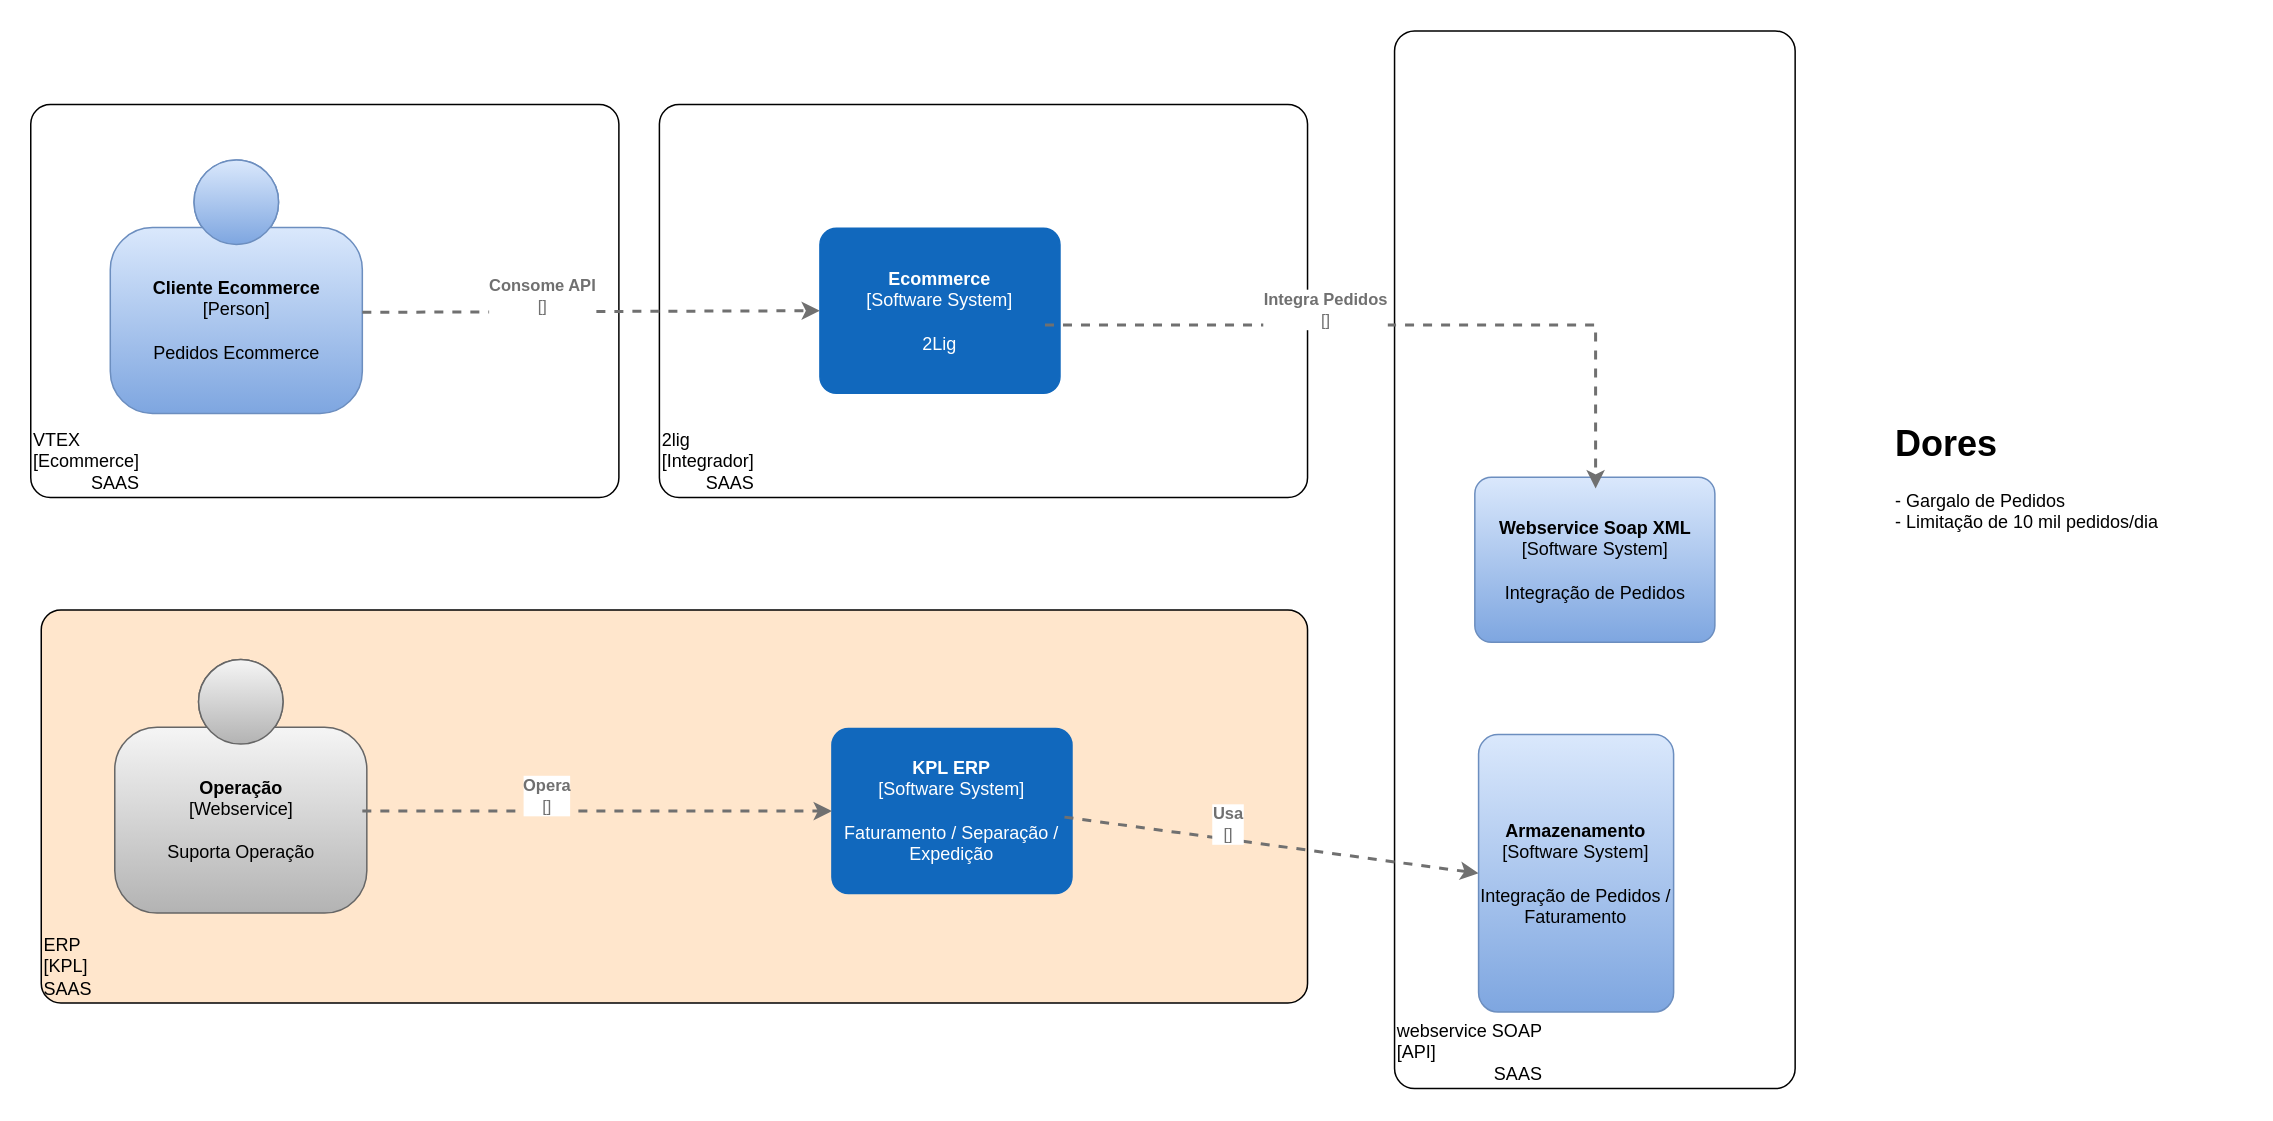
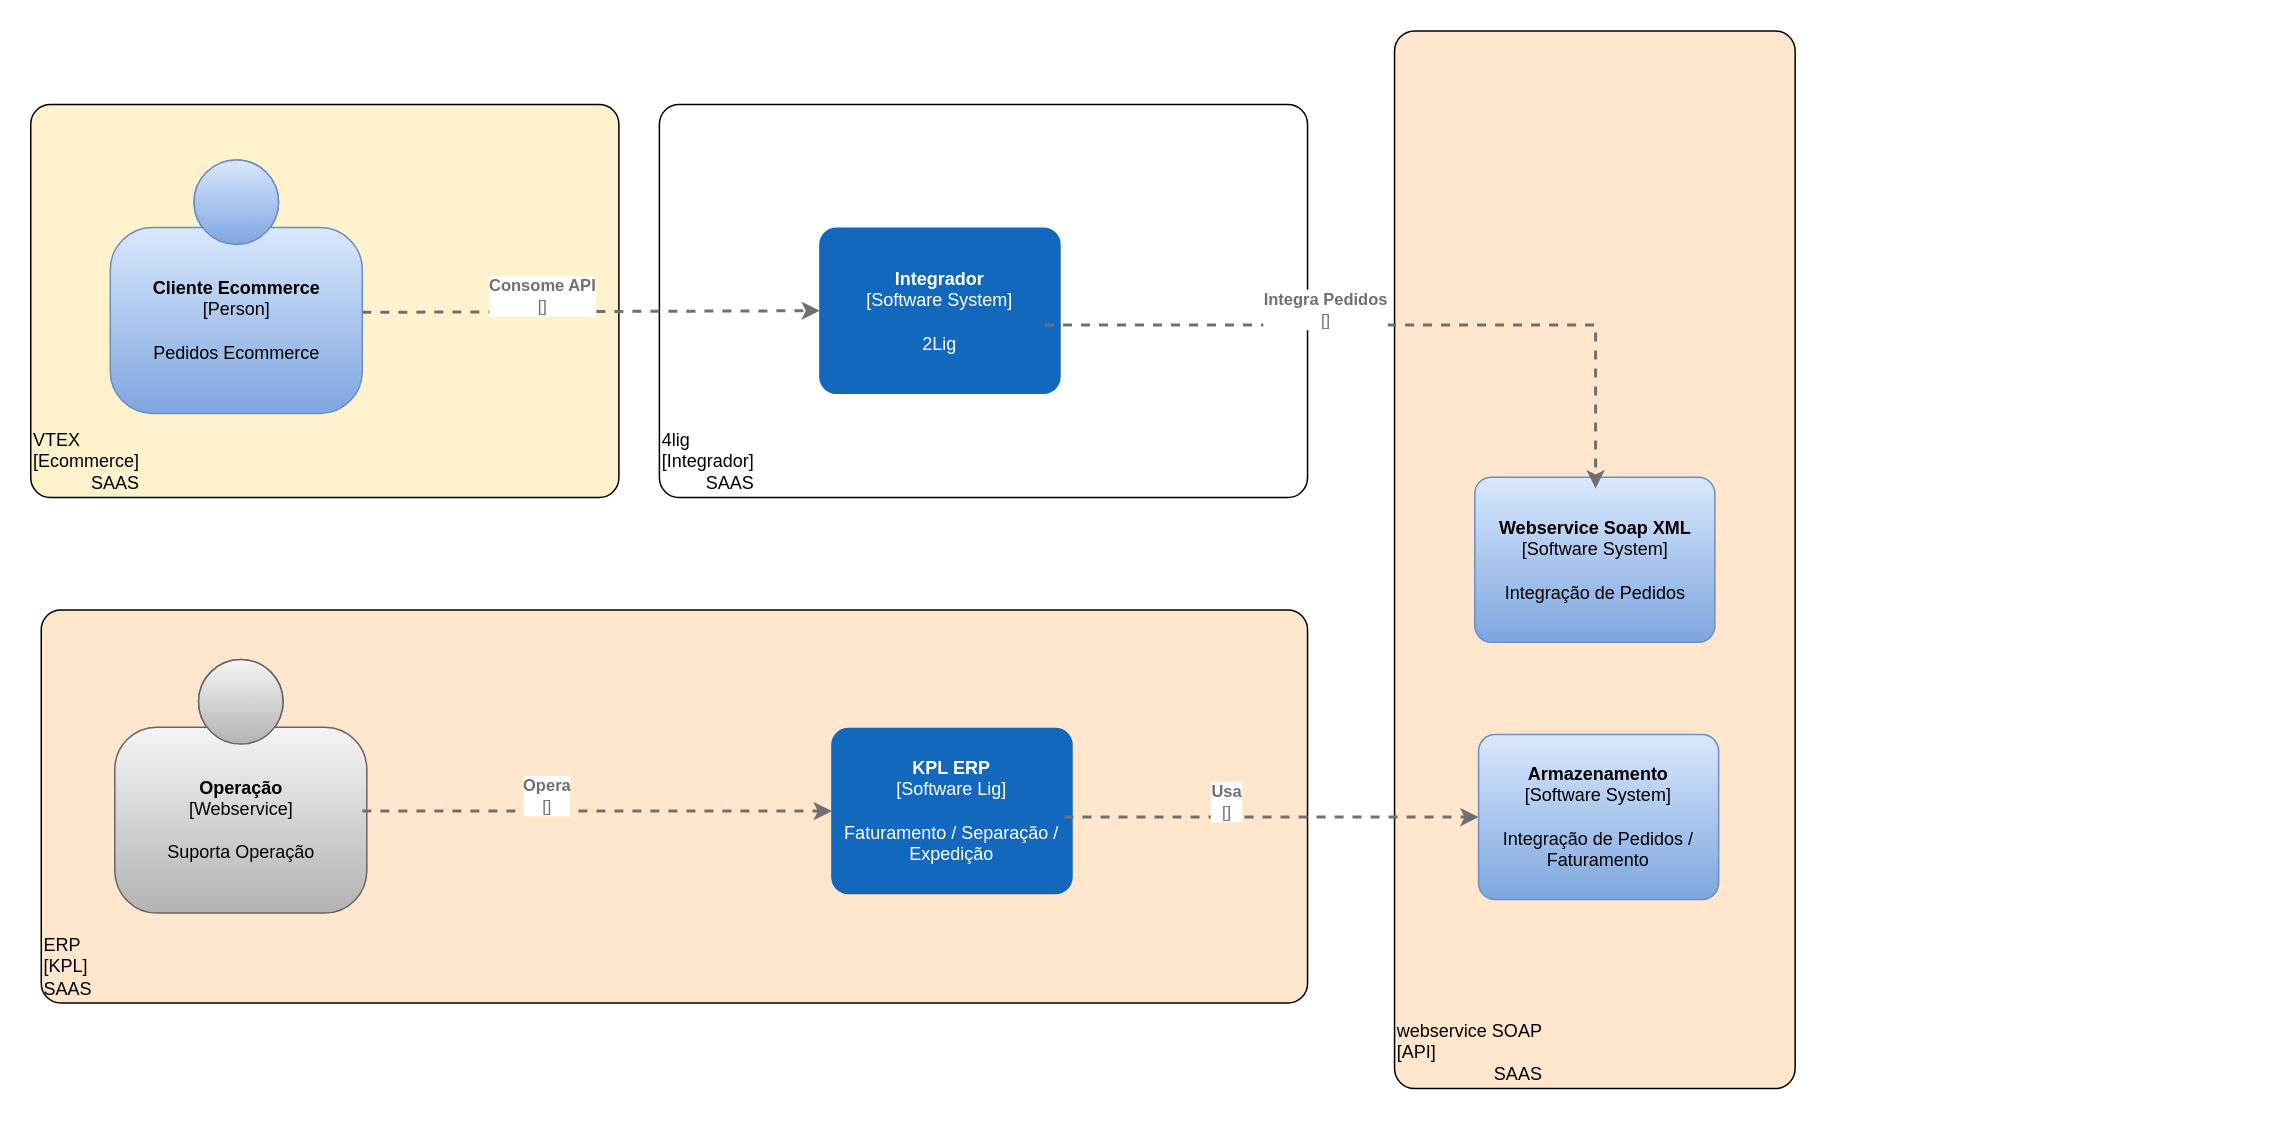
(940, 311) -> (940, 311)
(89, 460) -> (89, 460)
(723, 460) -> (723, 460)
(2066, 503) -> none
(952, 811) -> (952, 811)
(1576, 873) -> (1598, 817)
(1468, 1051) -> (1468, 1051)
